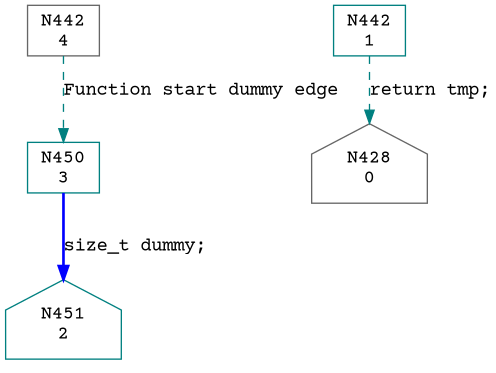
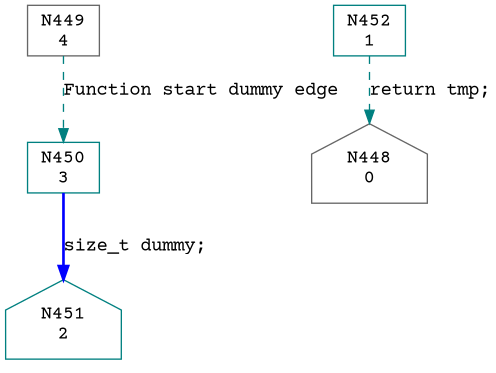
(63, 31) -> (63, 31)
(369, 31) -> (369, 31)
(369, 168) -> (369, 168)
